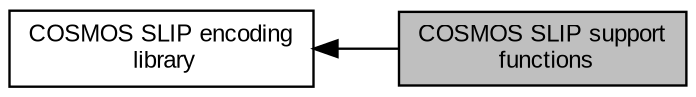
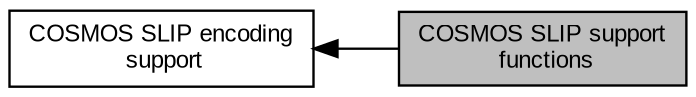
(162, 49) -> (162, 49)
